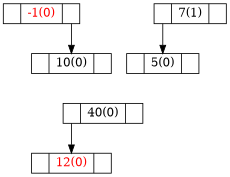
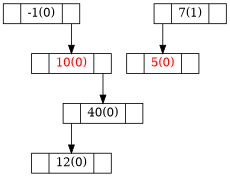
(42, 14) -> (42, 14)
(71, 64) -> (71, 64)
(163, 64) -> (163, 64)
none -> (103, 84)
(71, 163) -> (71, 163)
